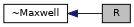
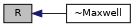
(90, 14) -> (54, 14)
